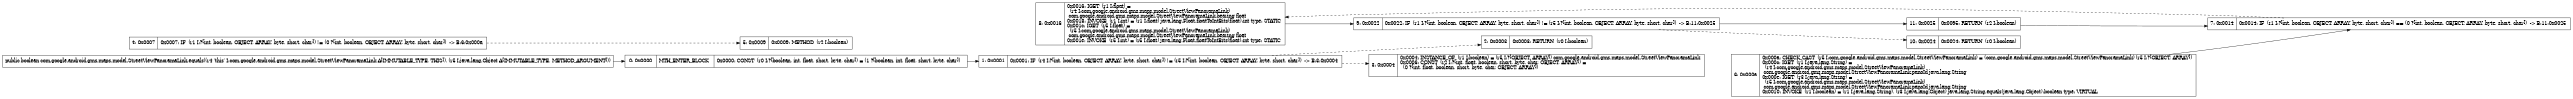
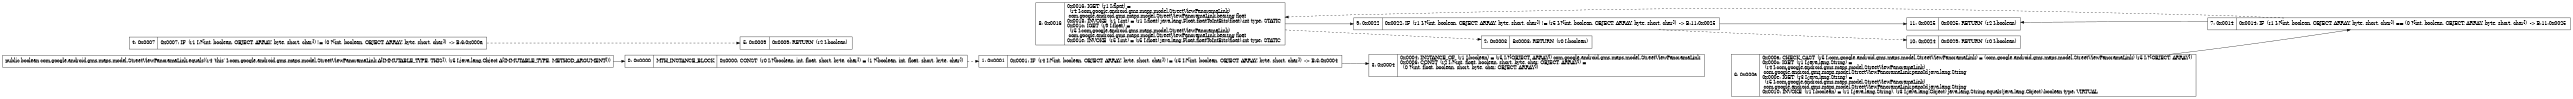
(1979, 24) -> (1979, 24)
(1099, 26) -> (1099, 26)
(2113, 26) -> (2116, 22)
(1551, 42) -> (1551, 42)
(1979, 42) -> (1979, 42)
(810, 43) -> (810, 43)
(1375, 50) -> (1381, 35)
(684, 61) -> (685, 61)
(971, 61) -> (971, 61)
(1354, 63) -> (1354, 63)
